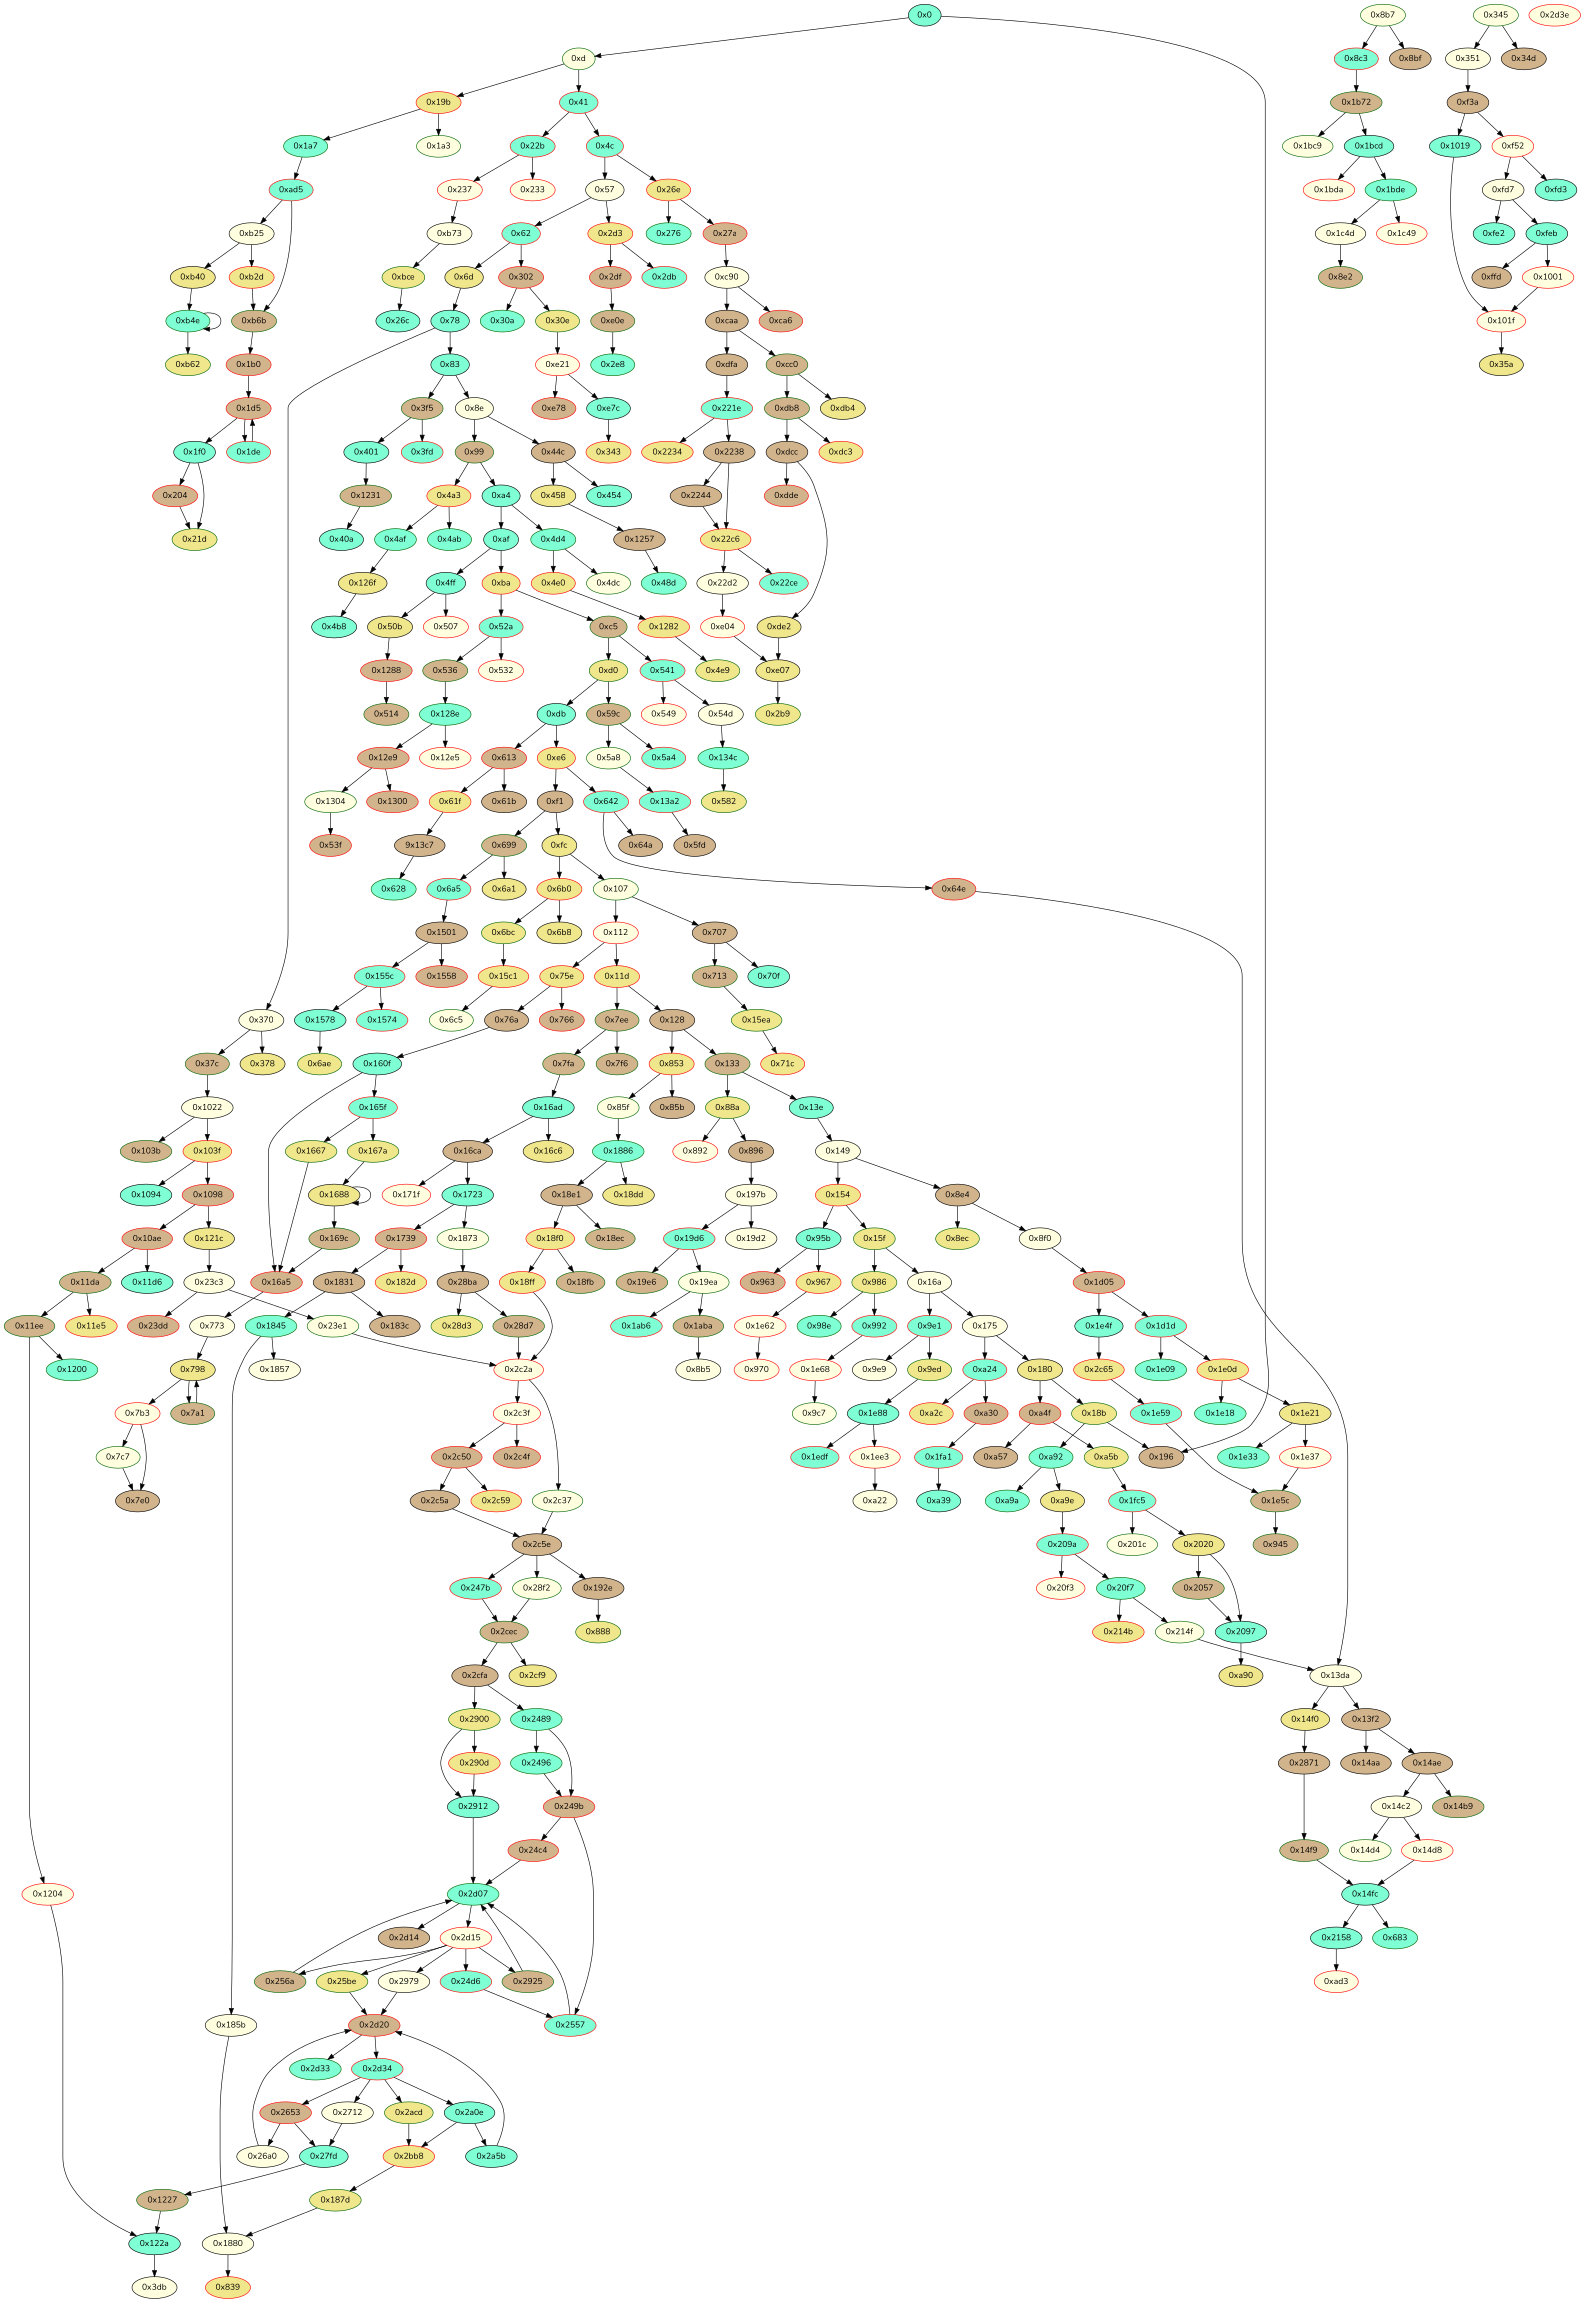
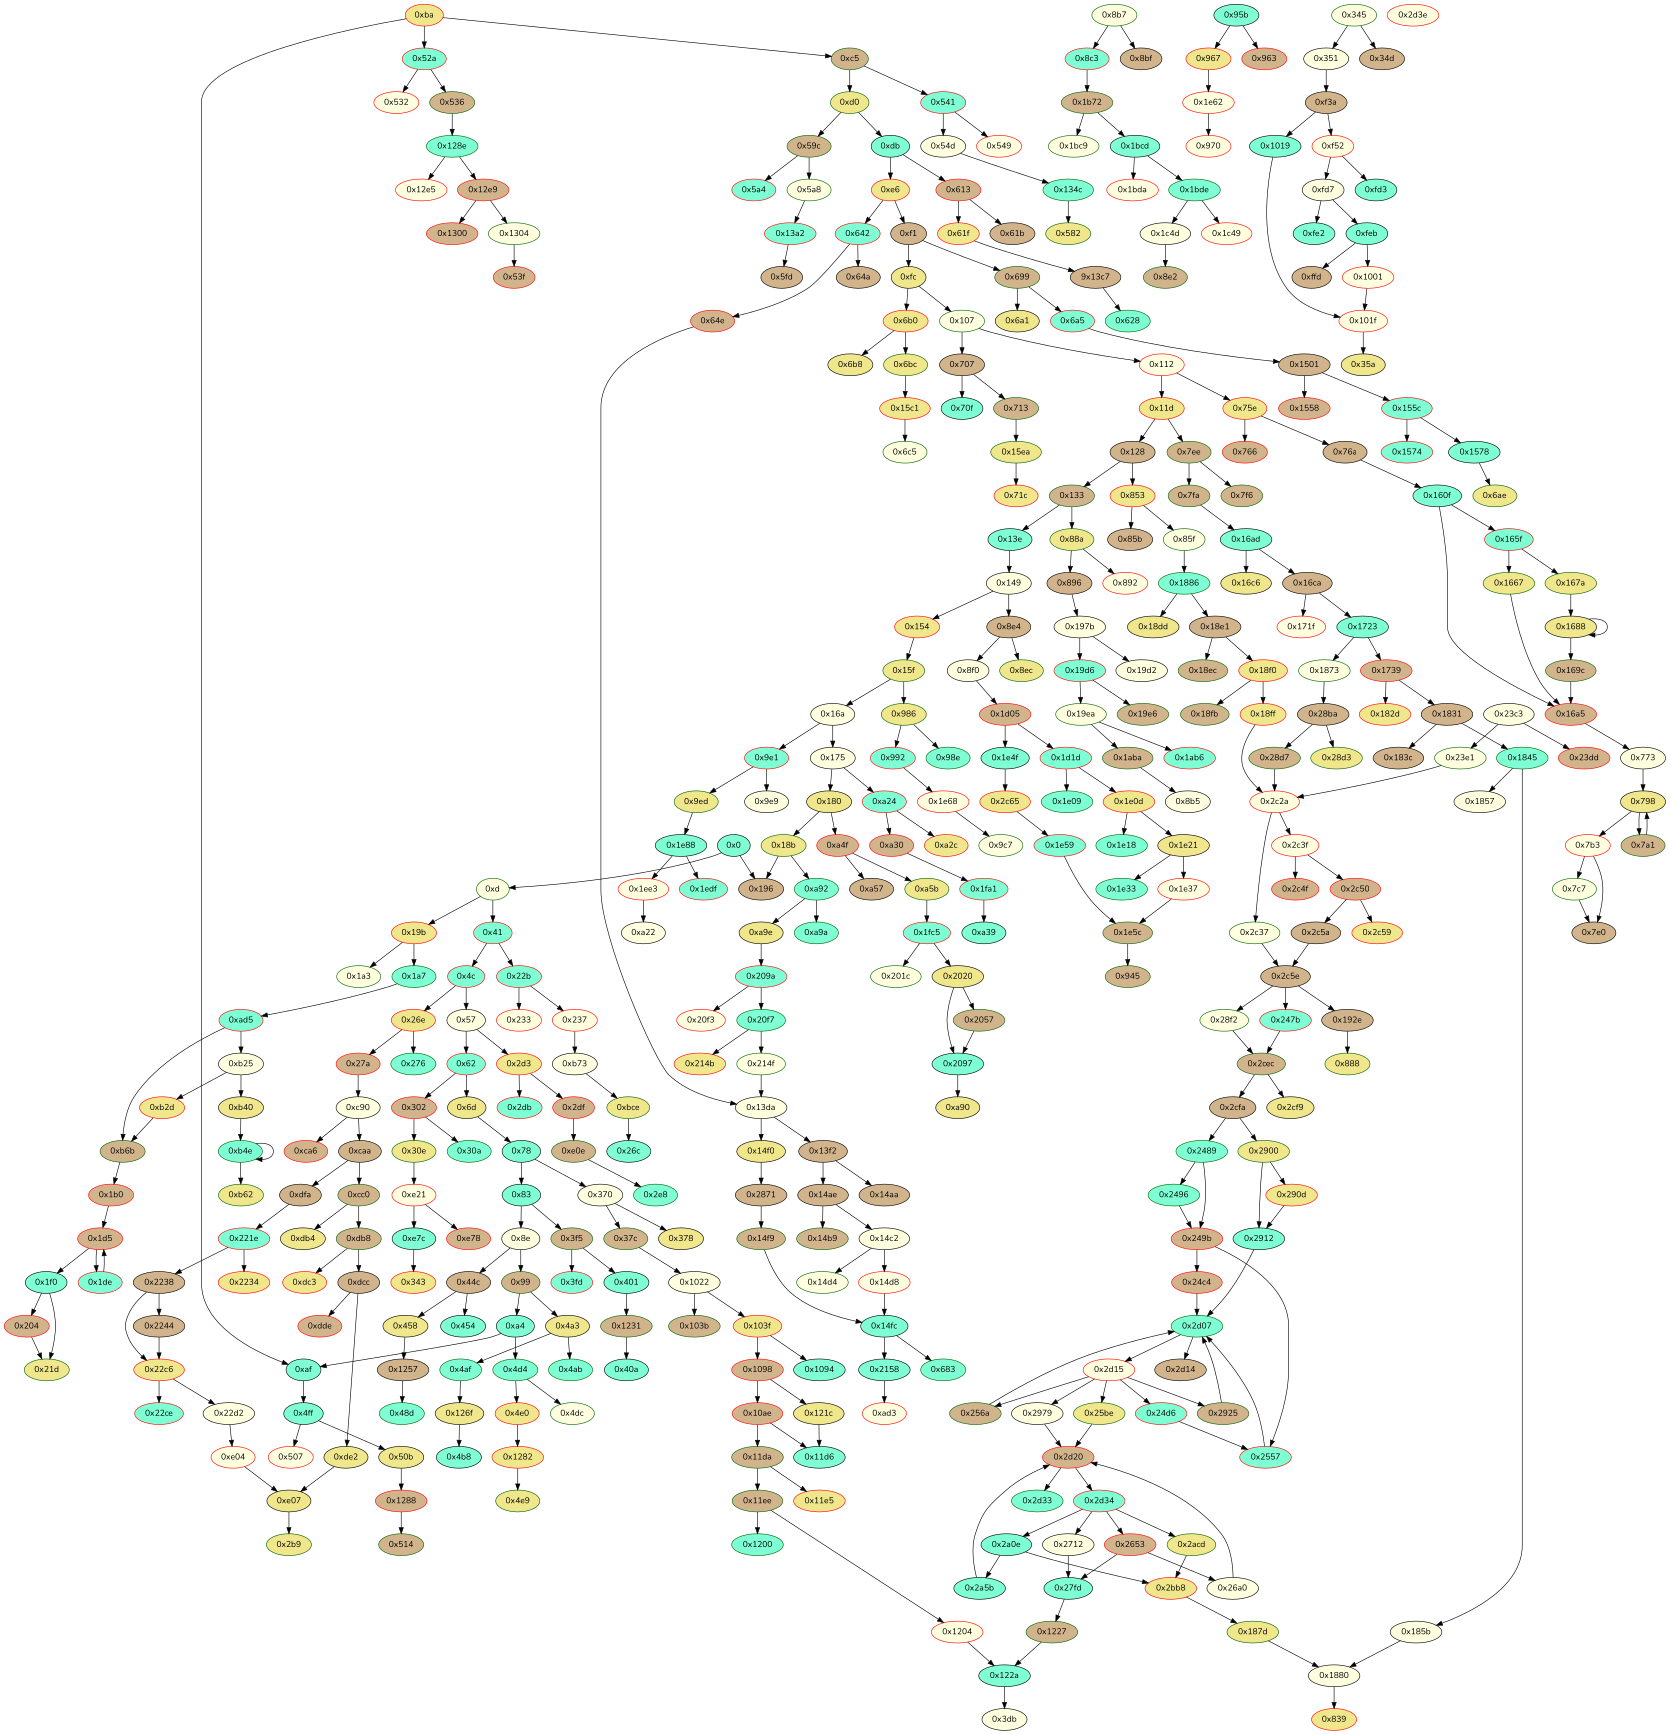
(449, 496) -> (568, 1326)
(501, 558) -> (202, 638)
(830, 1214) -> none
(209, 1258) -> (819, 1432)
